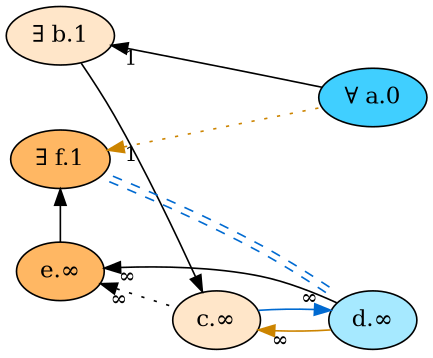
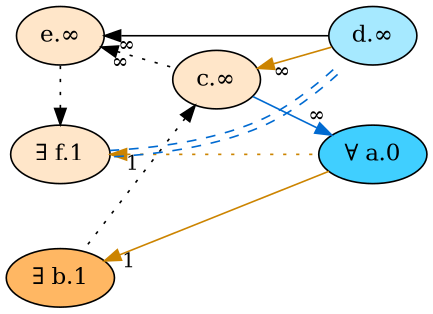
(60, 36) -> (60, 278)
(225, 68) -> (224, 213)
(60, 159) -> (60, 154)
(143, 168) -> (134, 185)
(60, 224) -> (60, 87)
(60, 271) -> (60, 36)
(286, 309) -> (294, 117)
